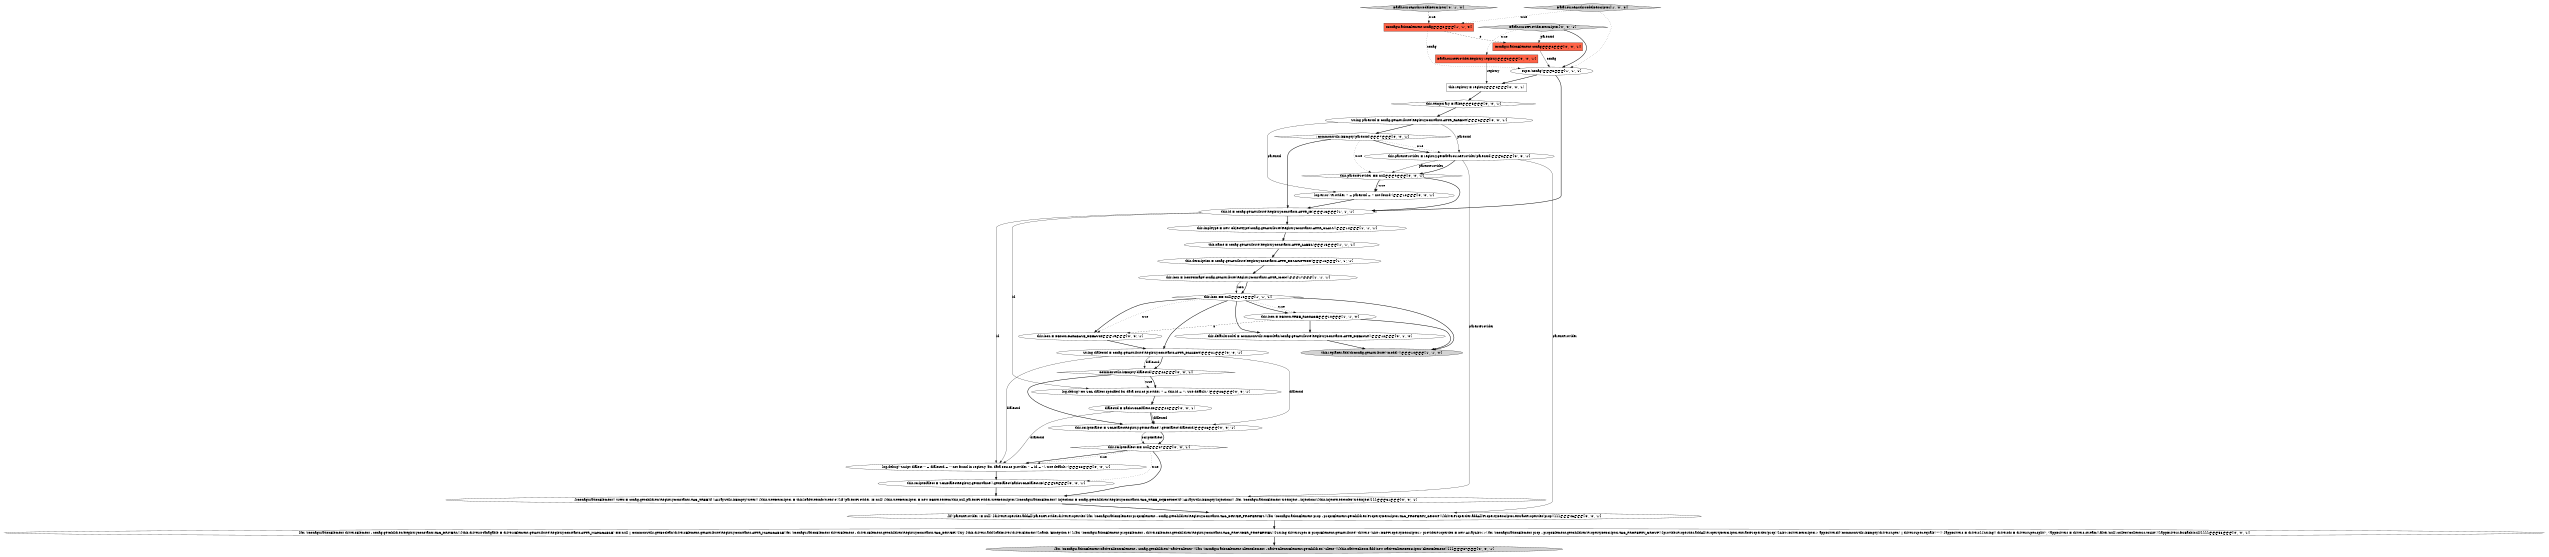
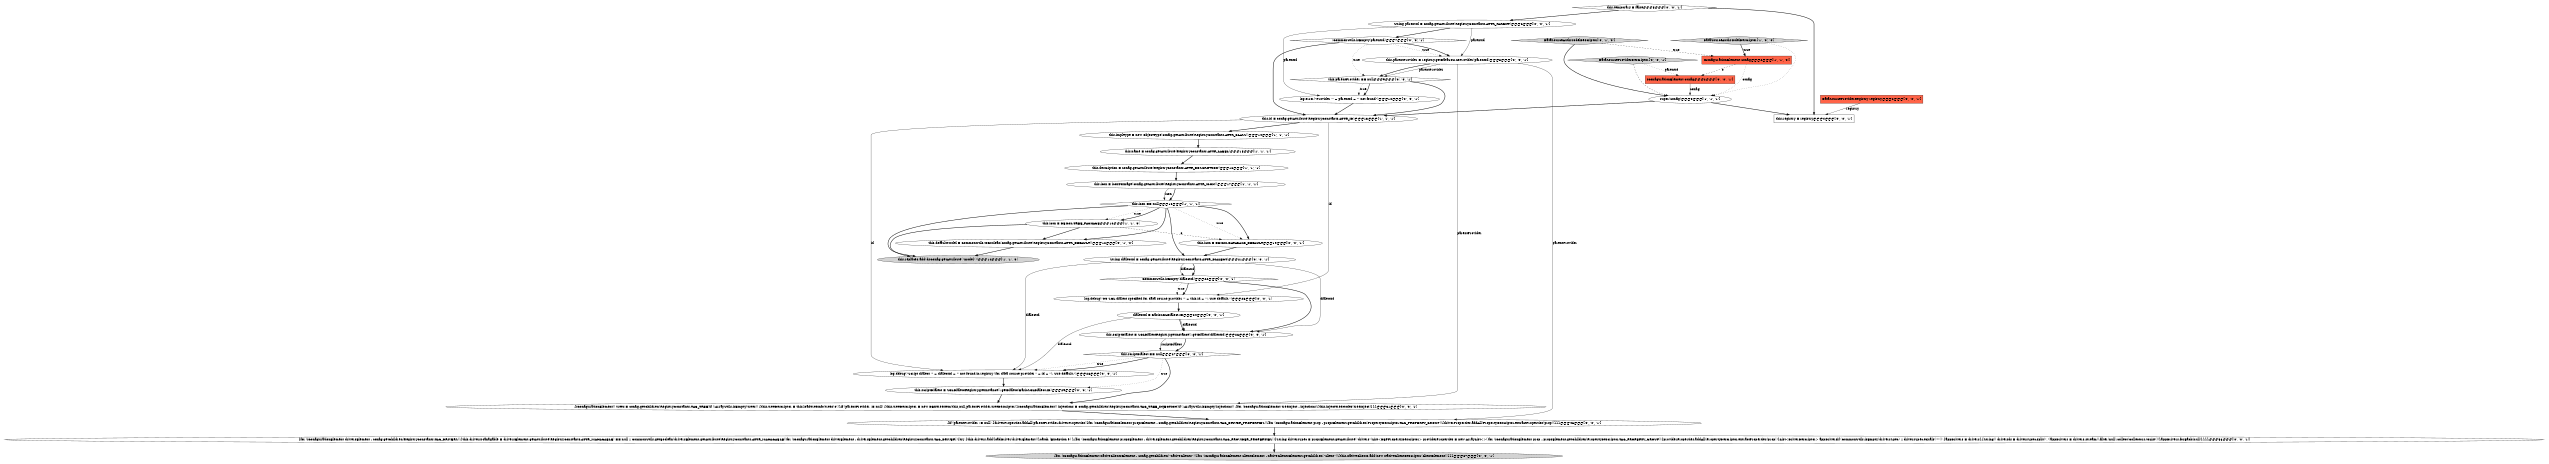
(1517, 17) -> (1742, 49)
(1498, 37) -> none
(1586, 48) -> (1645, 85)
none -> (1601, 82)
(1476, 95) -> (1806, 18)
